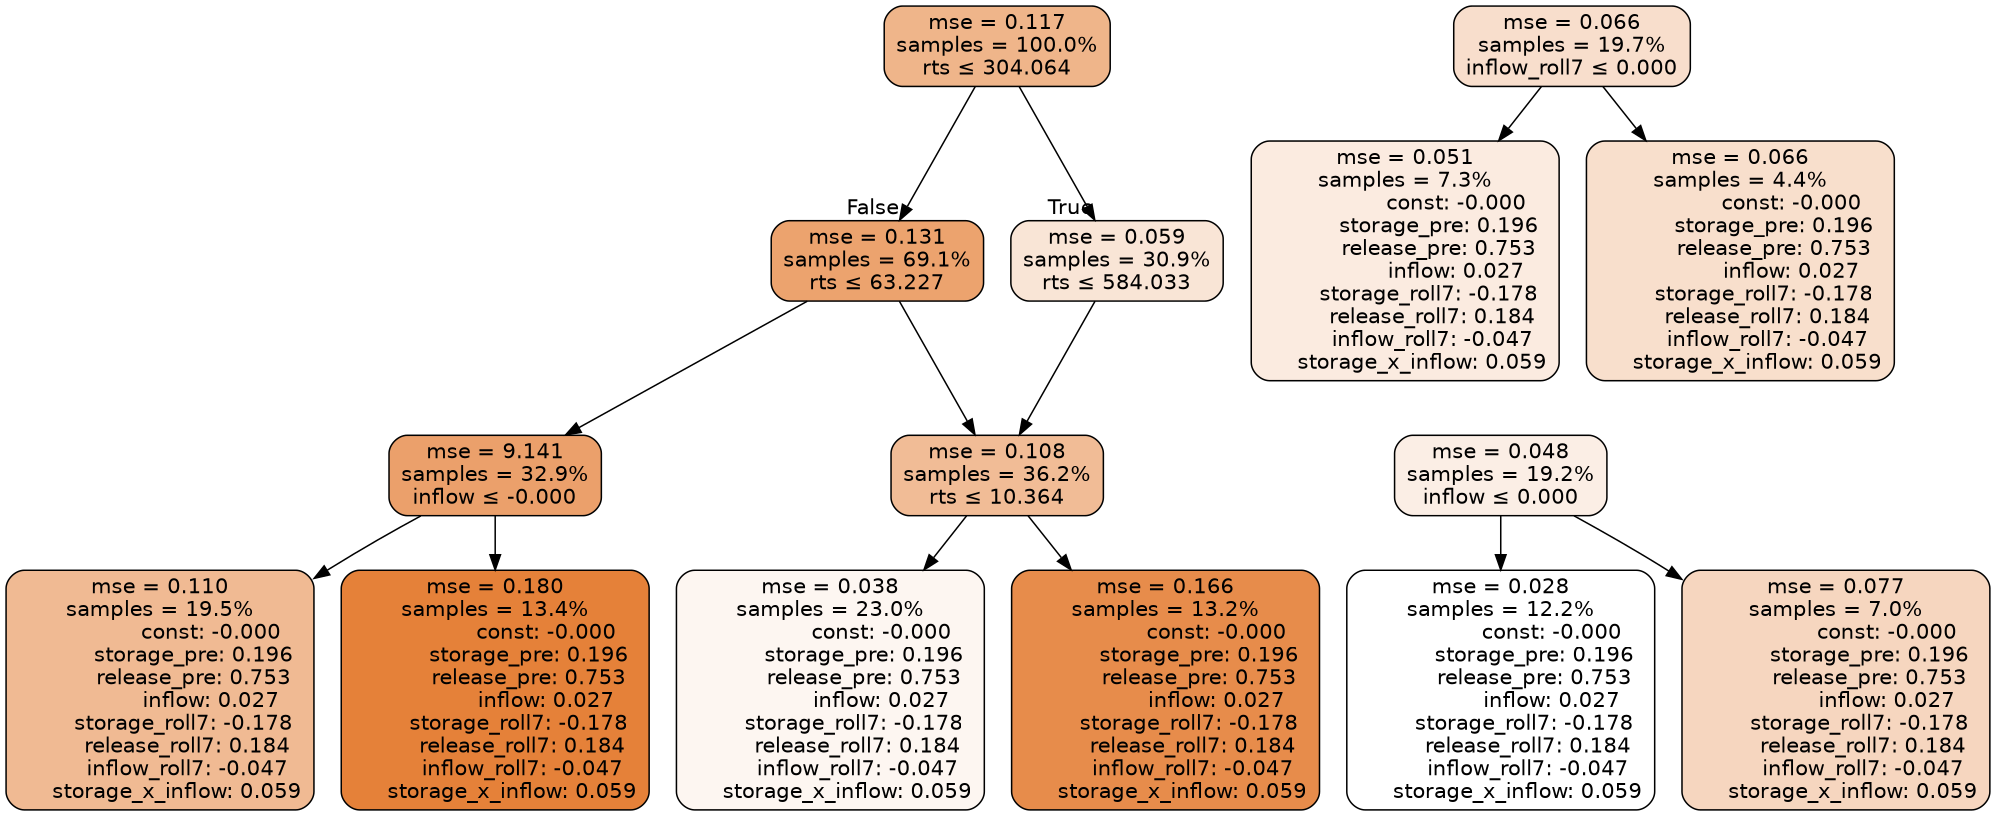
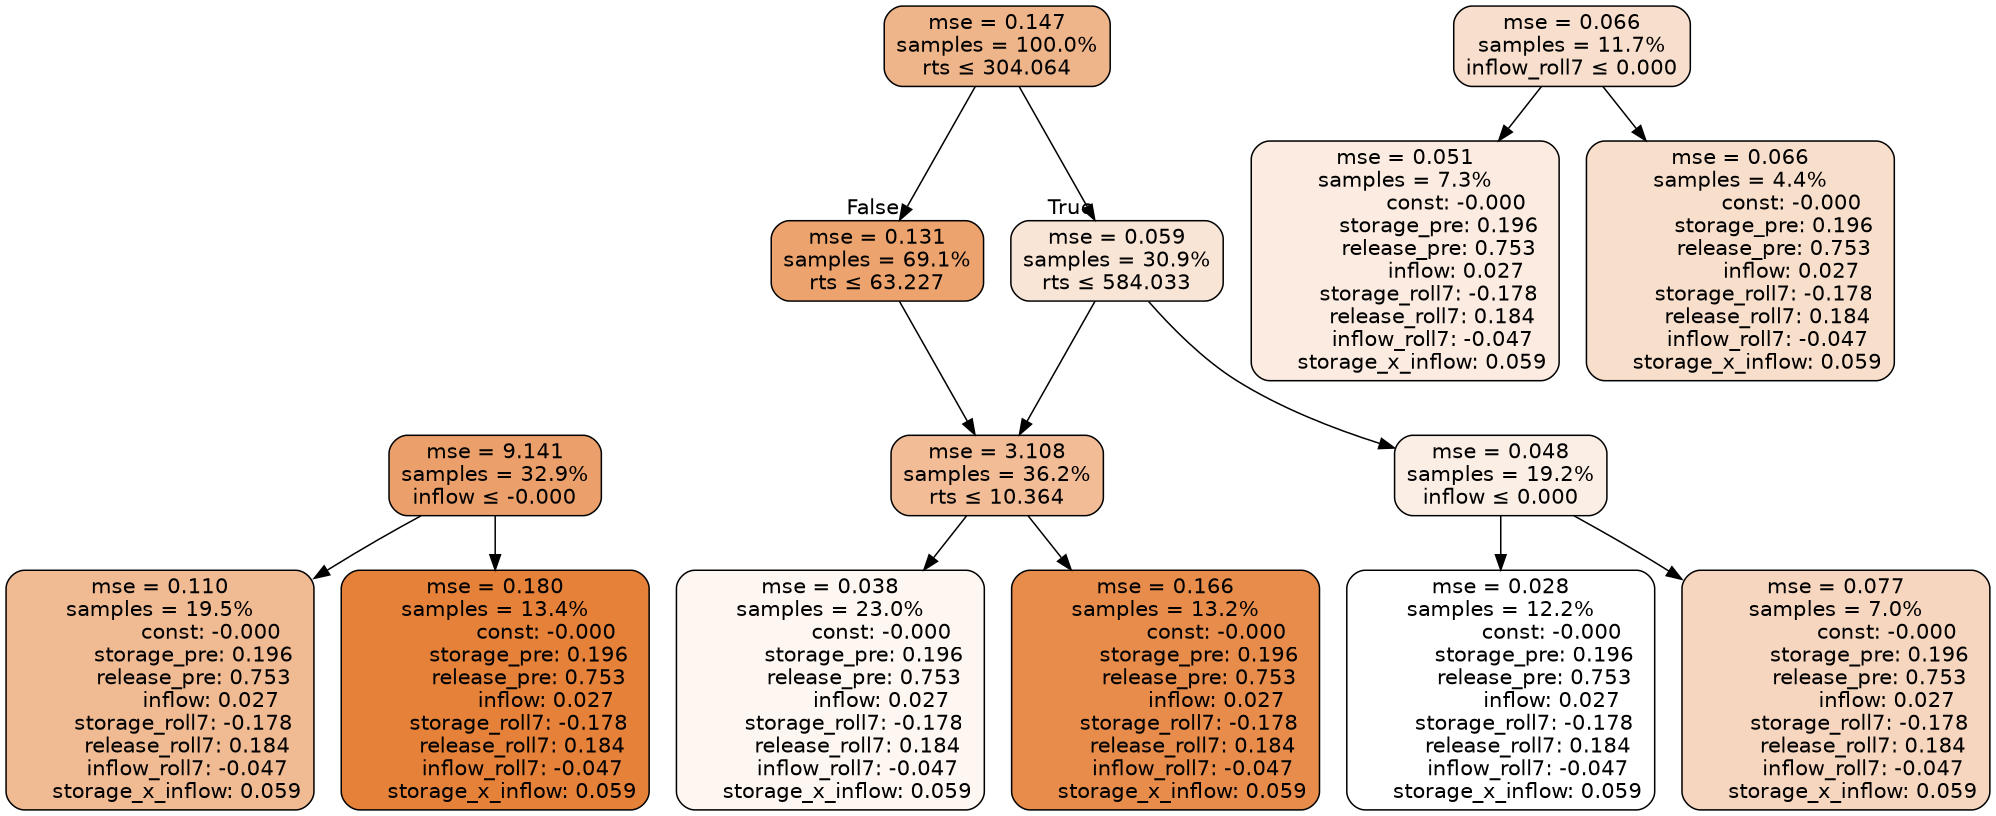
(997, 46) -> (997, 46)
(1572, 46) -> (1572, 46)
(693, 364) -> none
none -> (1253, 390)
(997, 475) -> (997, 475)
